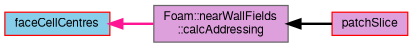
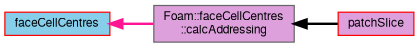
(221, 24) -> (224, 24)
